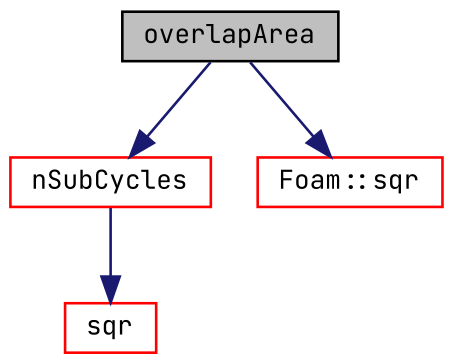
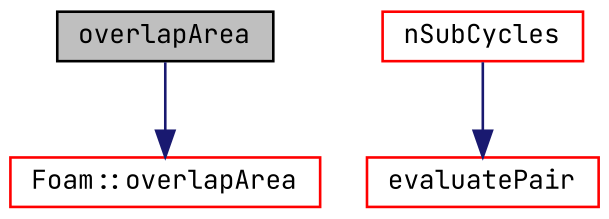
(179, 100) -> none
(350, 182) -> (165, 182)
(111, 328) -> (483, 182)
